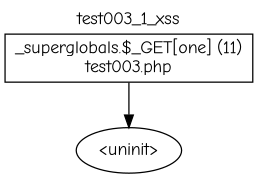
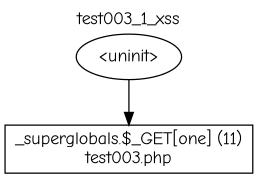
(129, 99) -> (129, 96)
